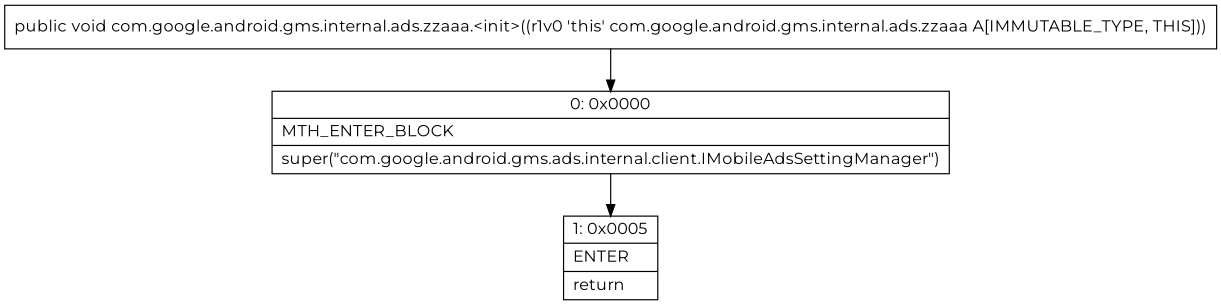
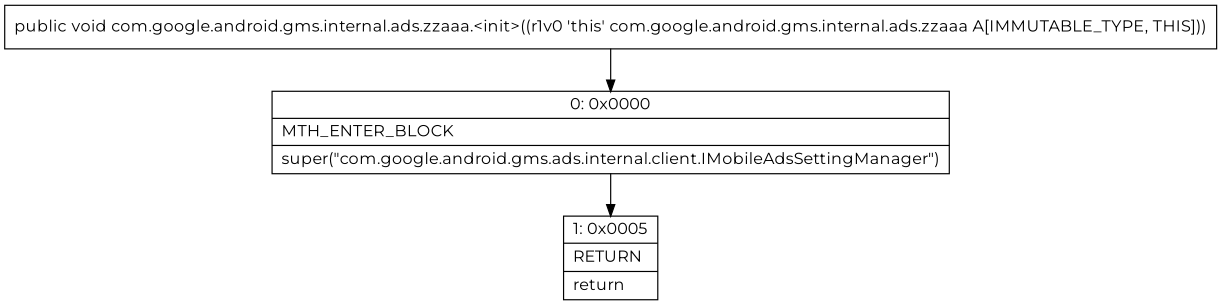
(601, 257) -> (608, 257)
